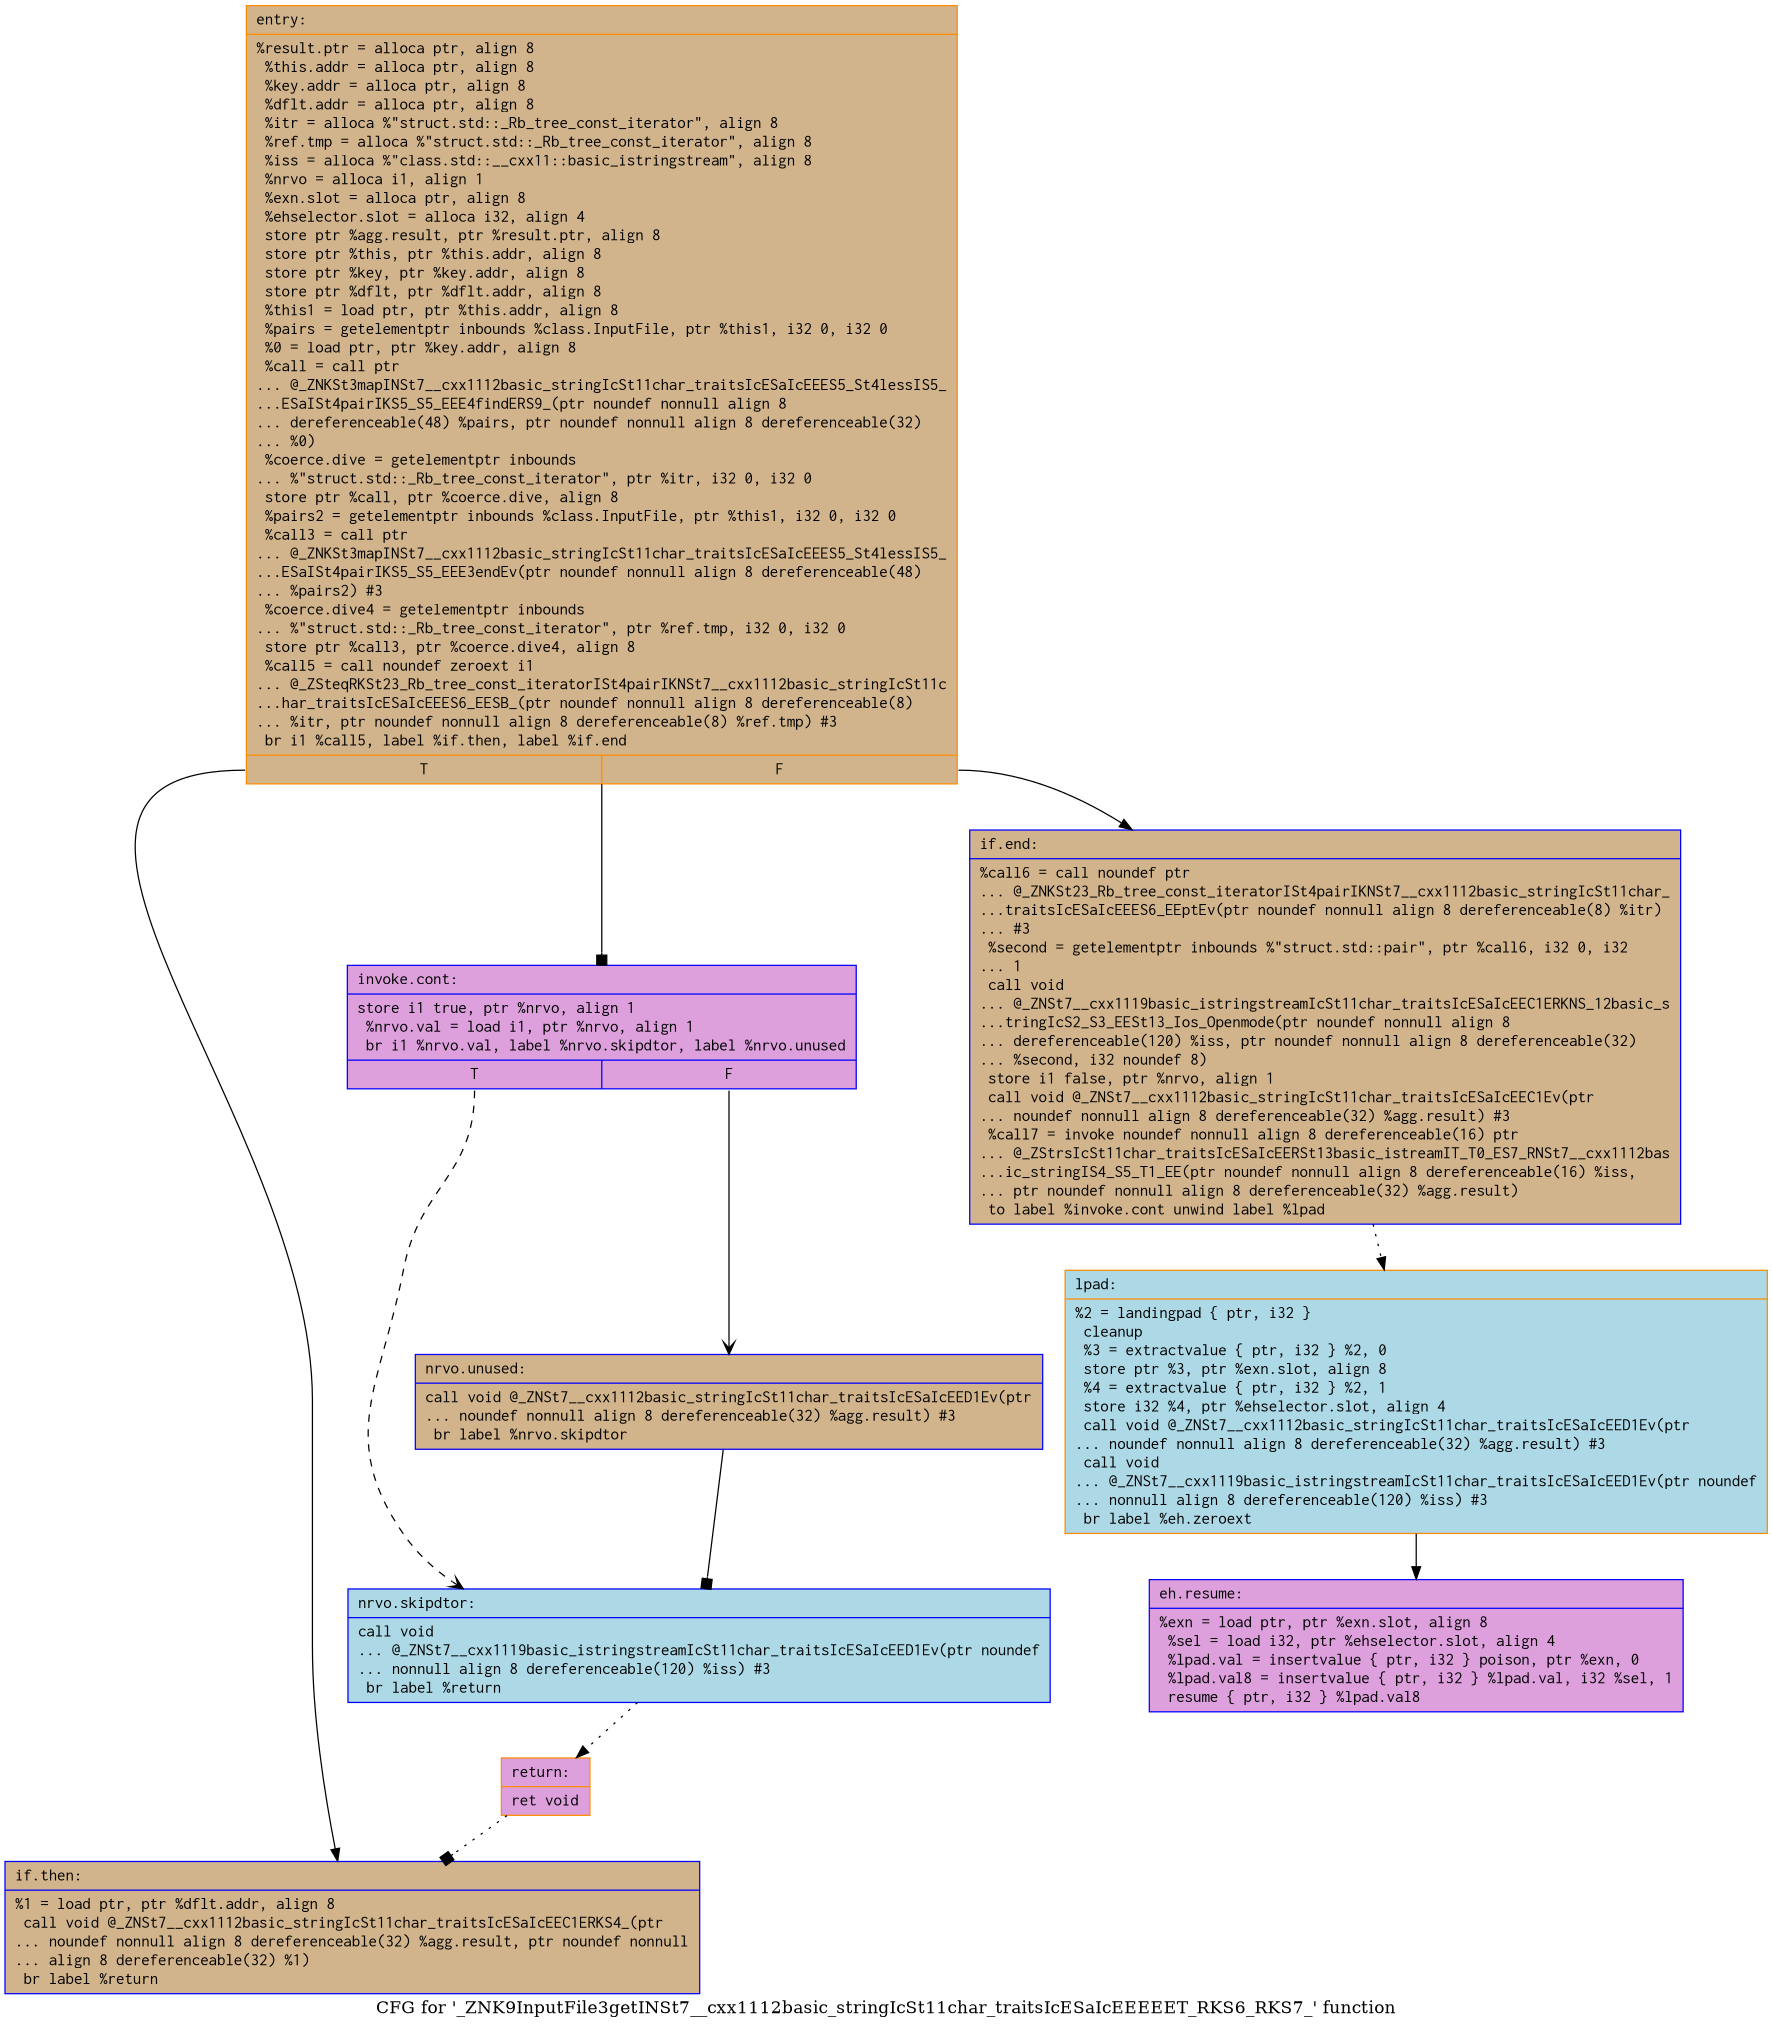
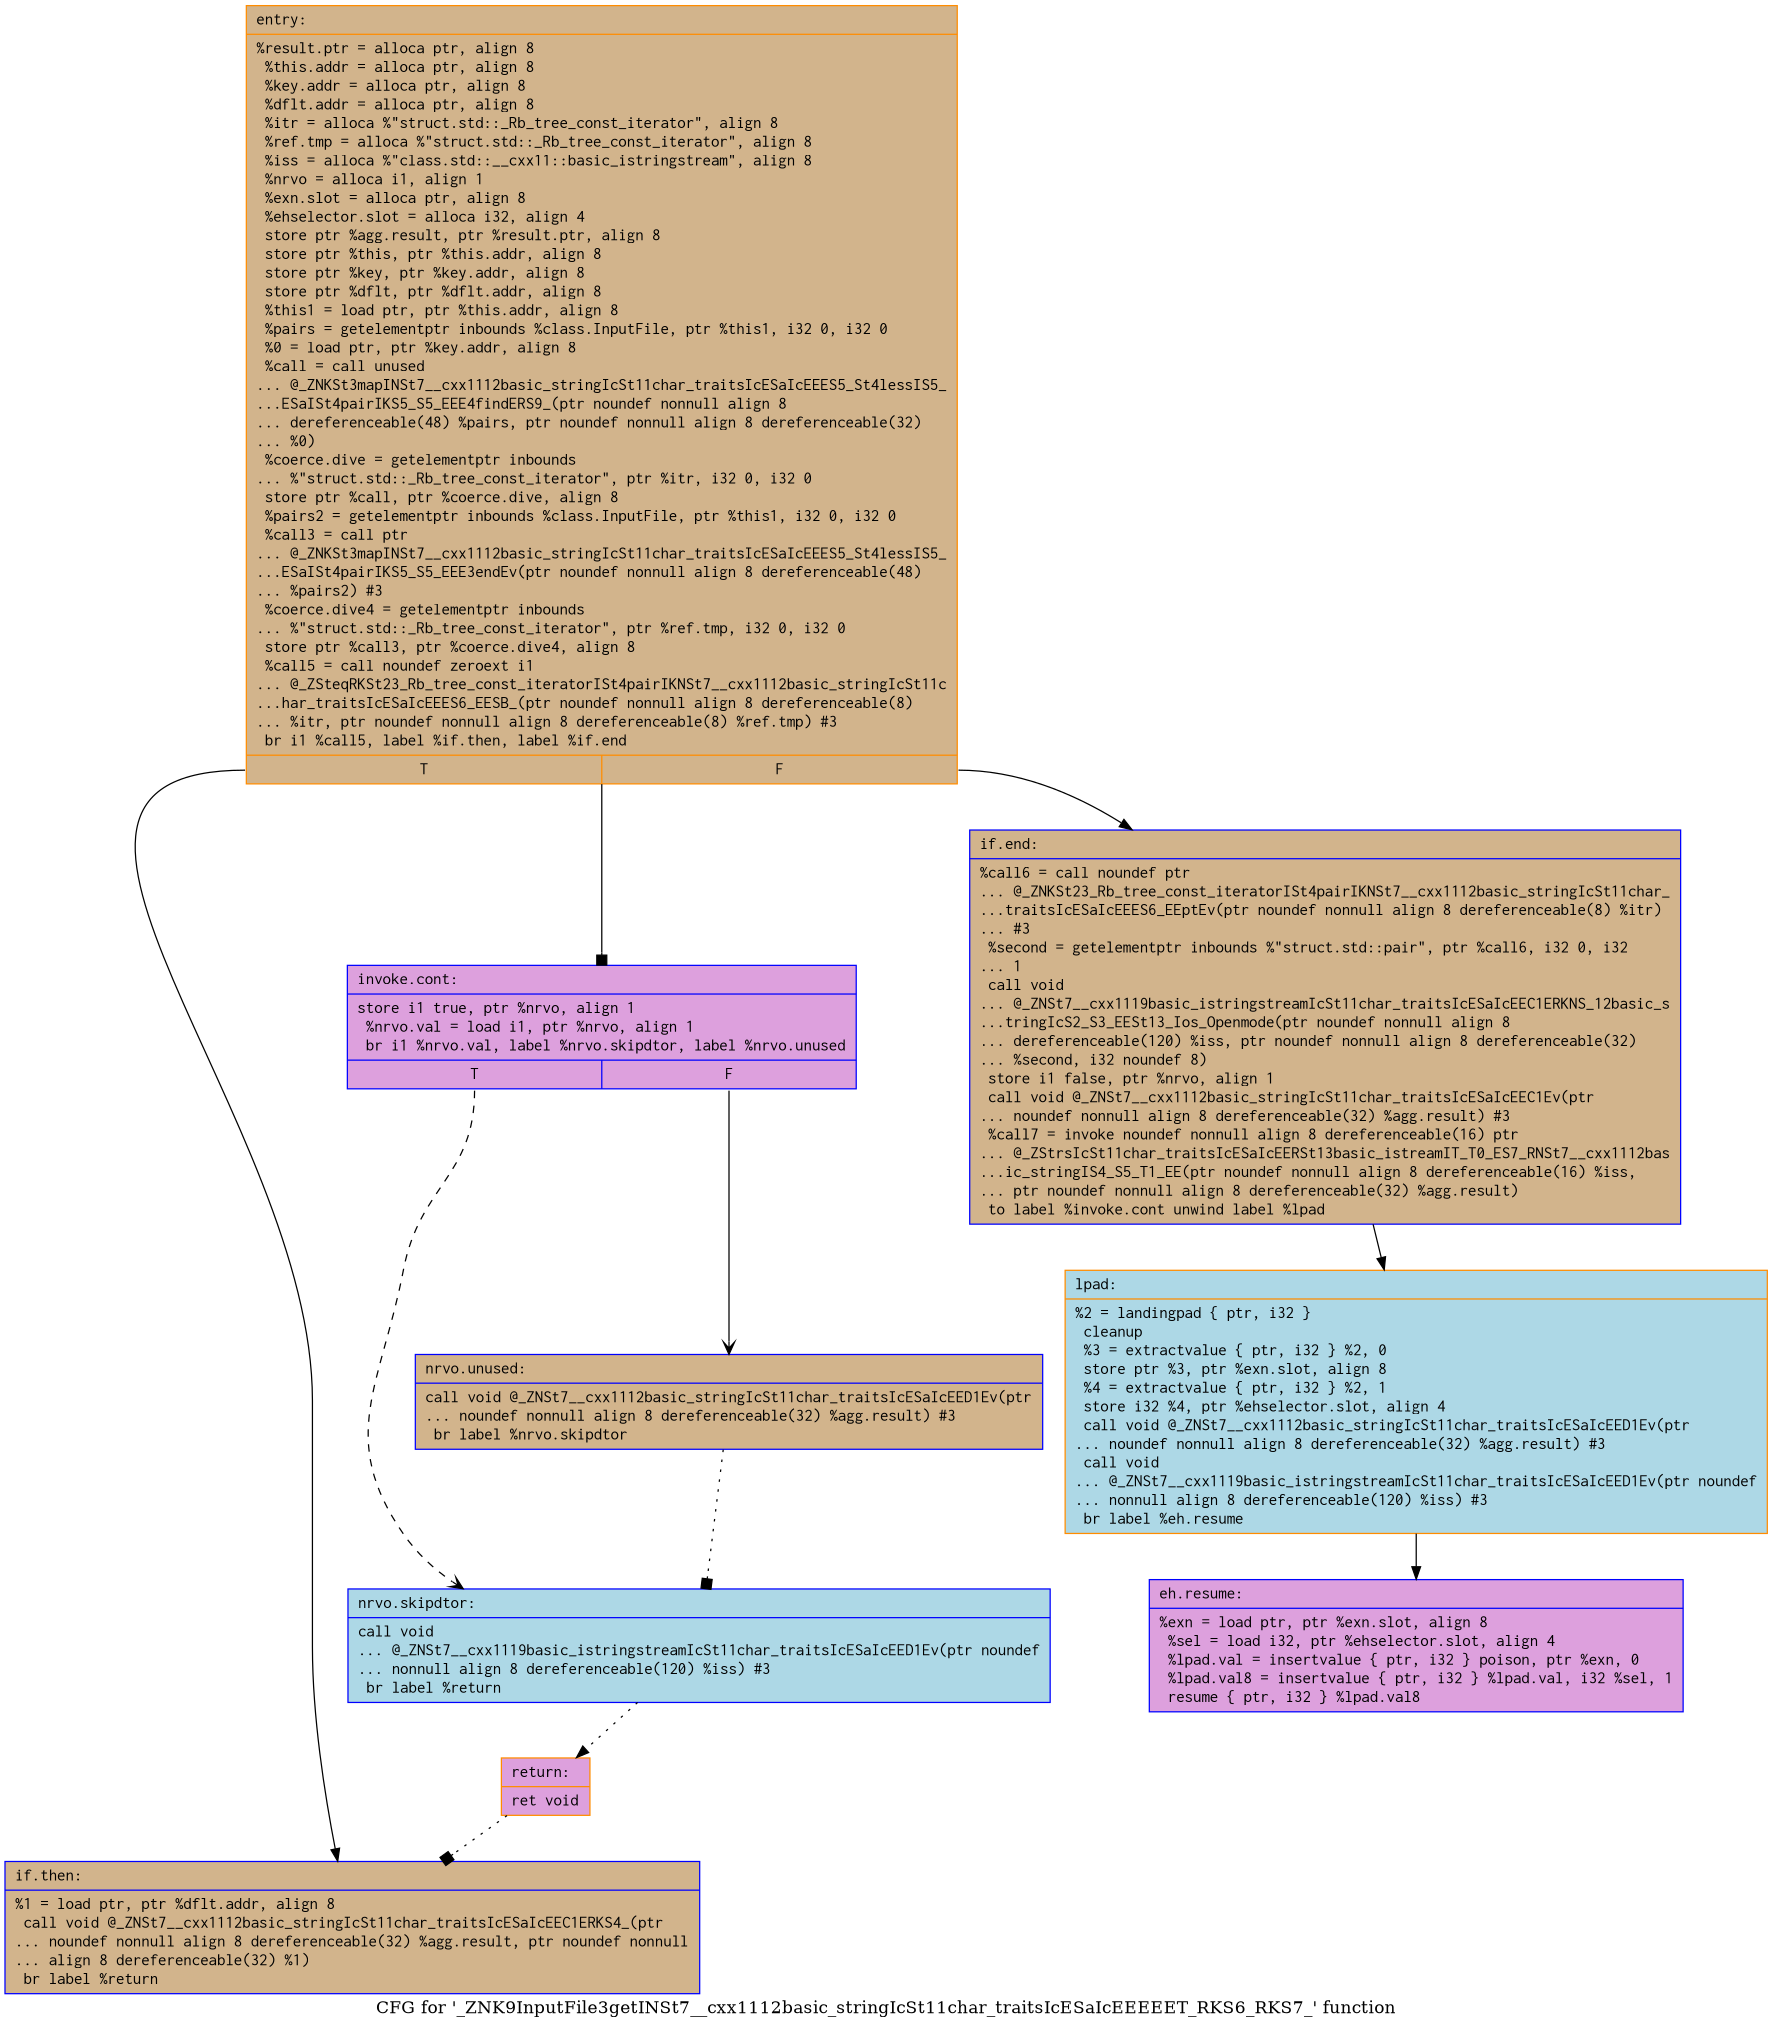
(328, 366) -> (341, 366)
(1377, 1241) -> (1377, 1241)
(715, 1513) -> (715, 1513)
(1164, 1518) -> (1160, 1518)
